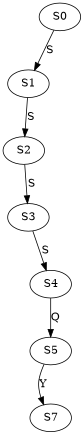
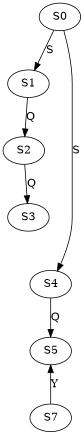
(31, 117) -> (31, 117)
(31, 184) -> (31, 184)
(38, 247) -> (72, 148)
(39, 381) -> (51, 388)
